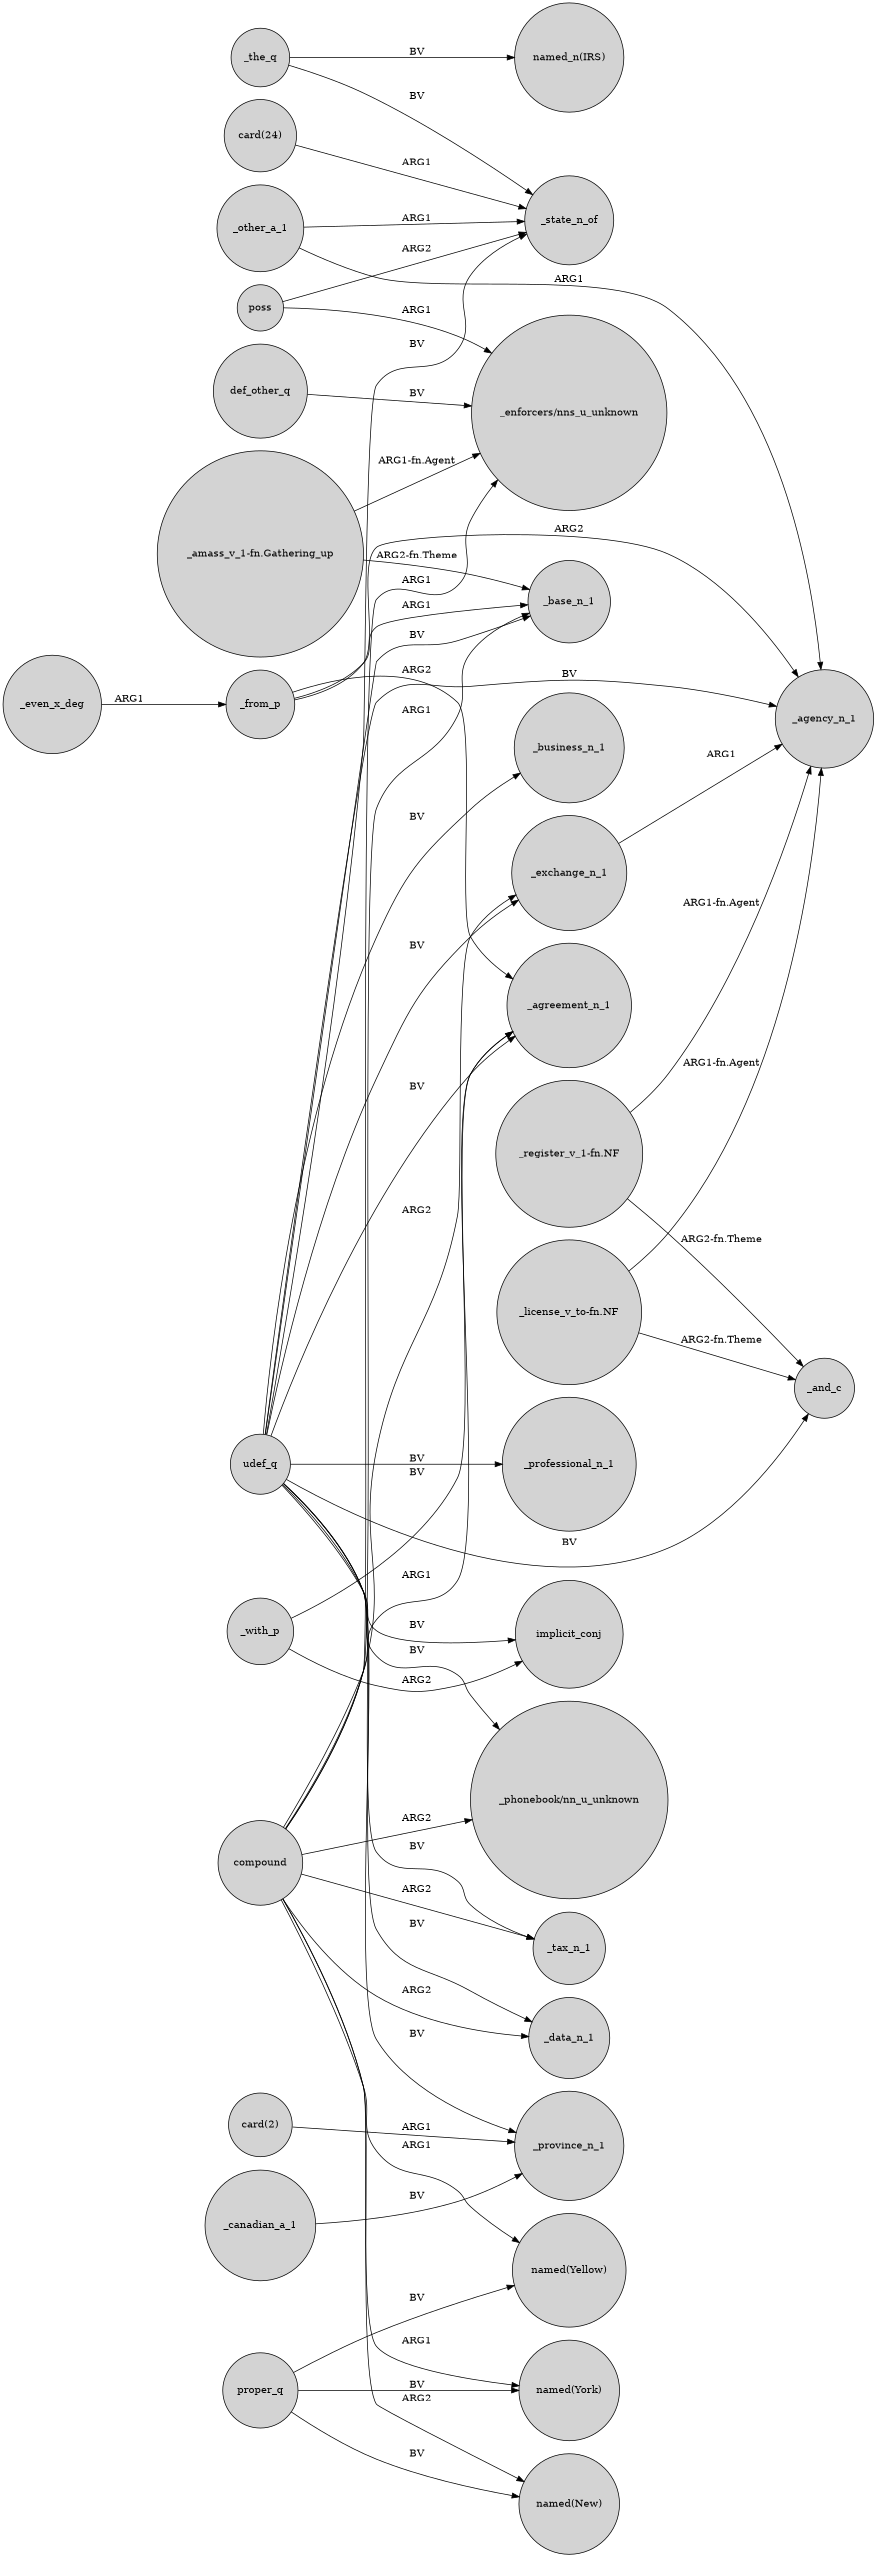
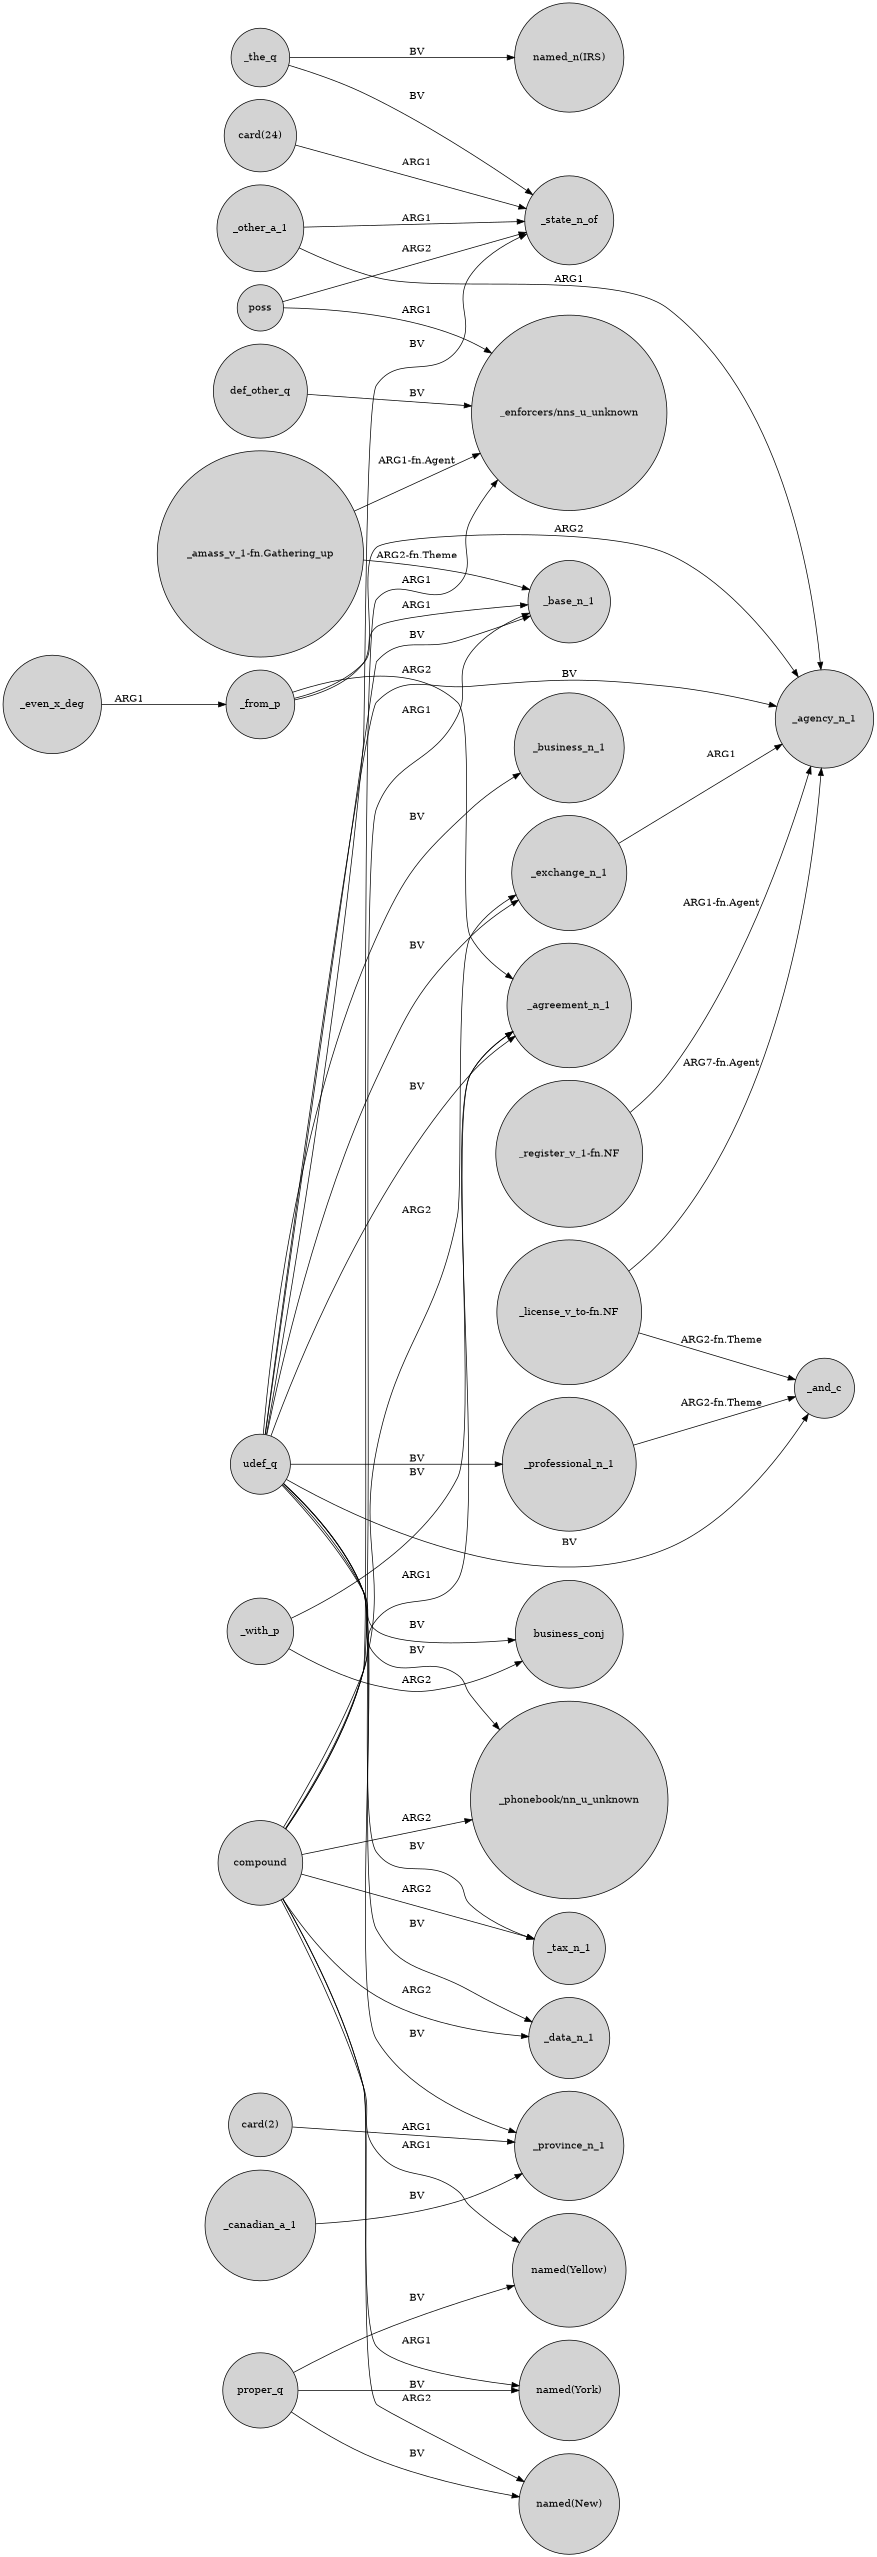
(722, 1063) -> (722, 1063)
(715, 1277) -> (711, 1422)
(569, 1634) -> (569, 1634)
